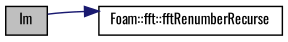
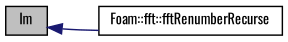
(66, 12) -> (81, 30)
